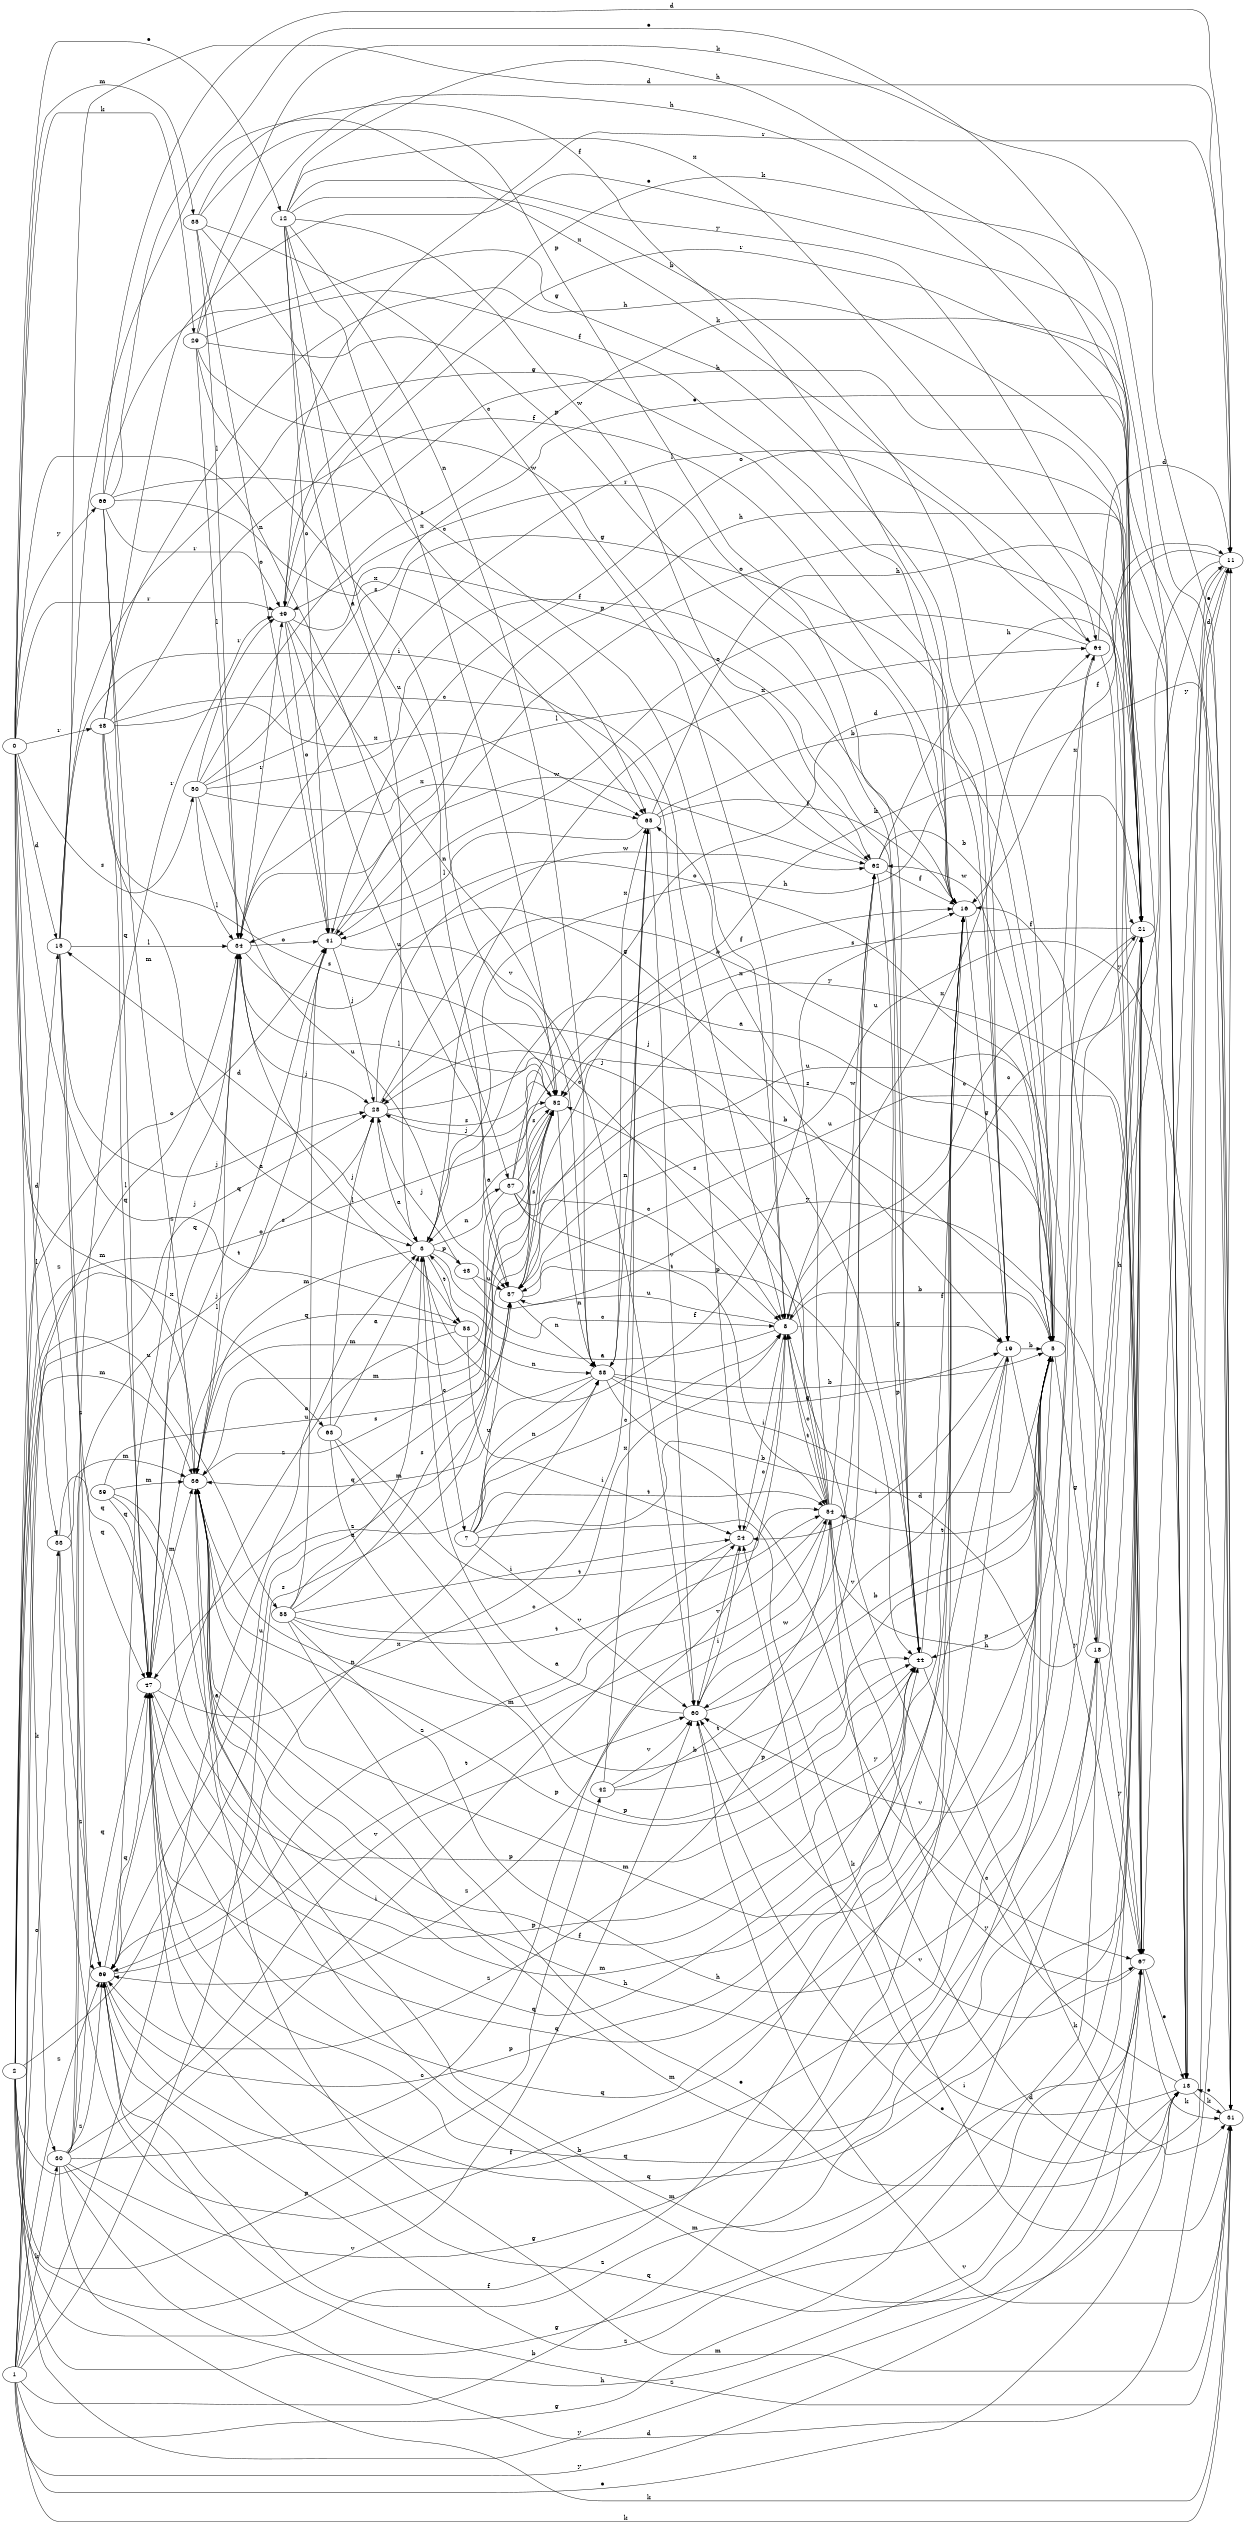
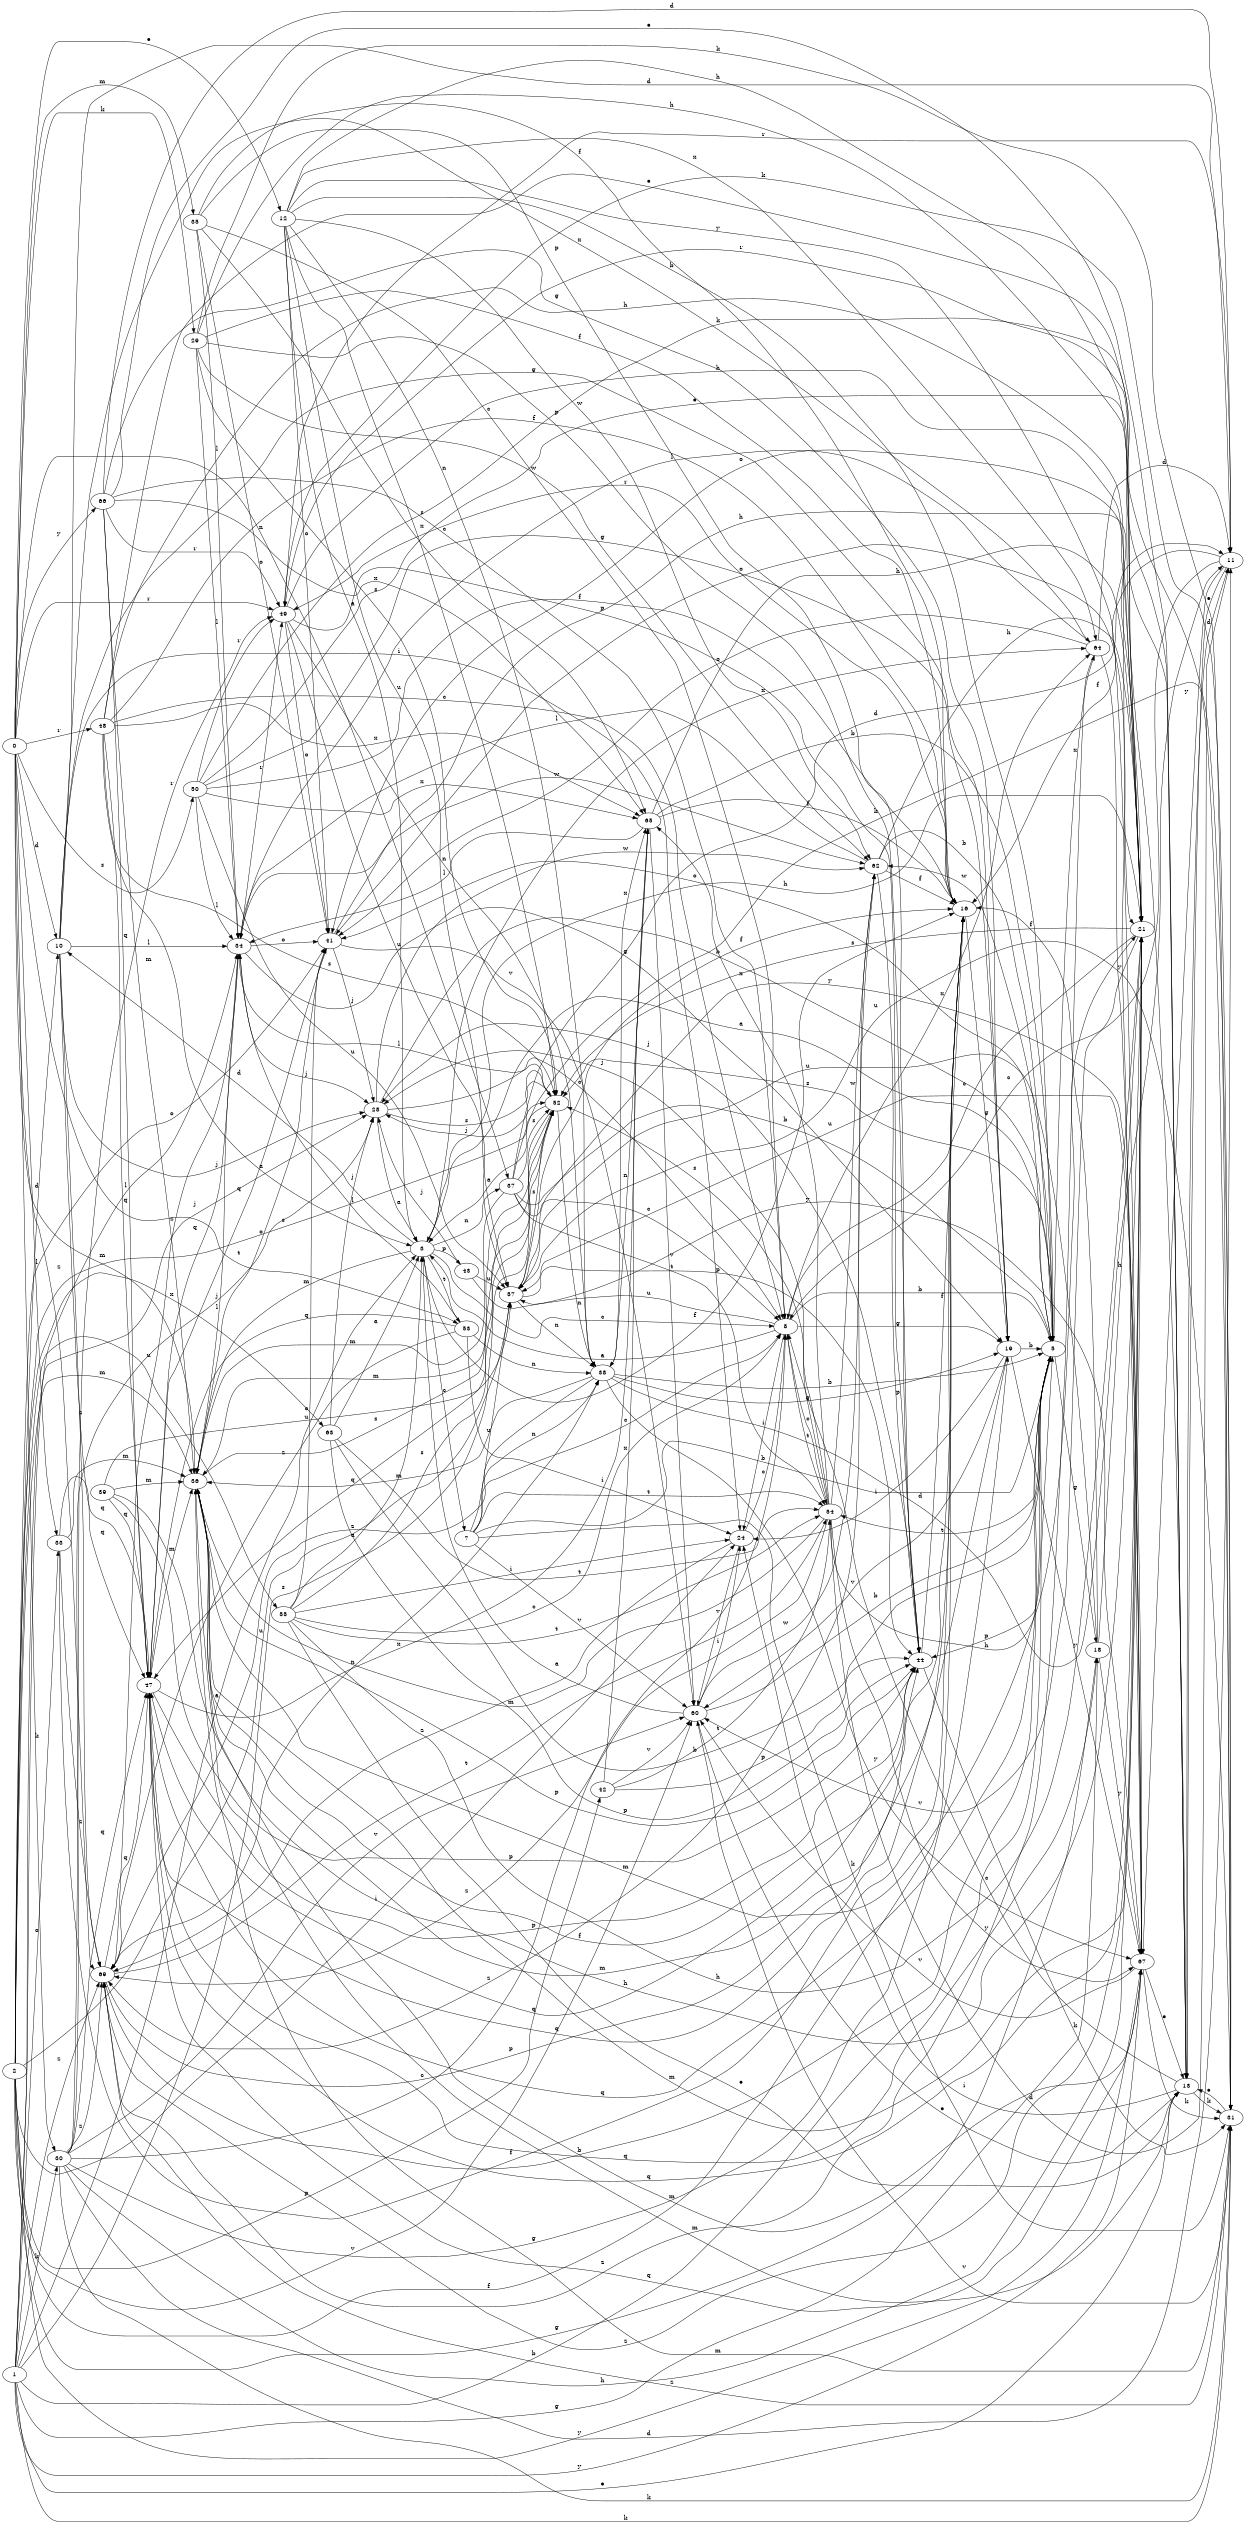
(59, 946) -> (59, 946)
